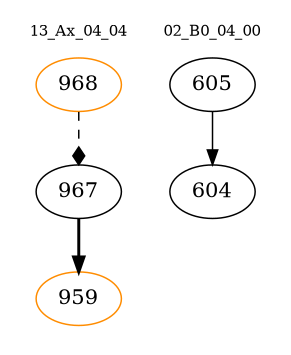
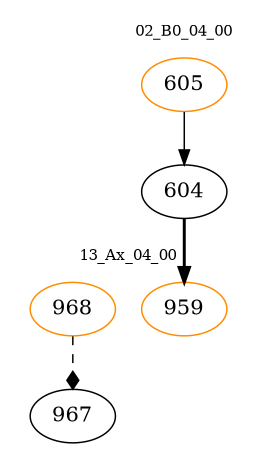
(79, 32) -> (129, 256)
(213, 85) -> (184, 85)
(79, 238) -> (184, 251)
